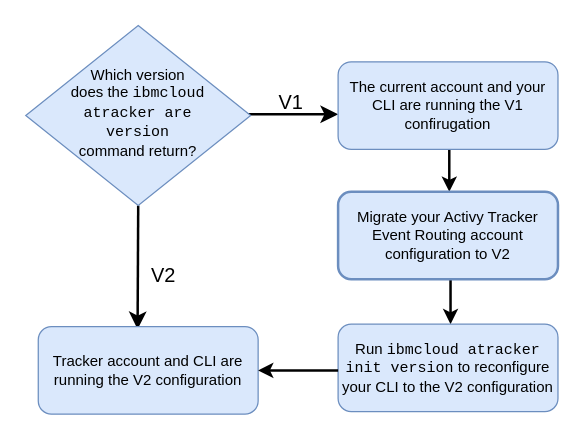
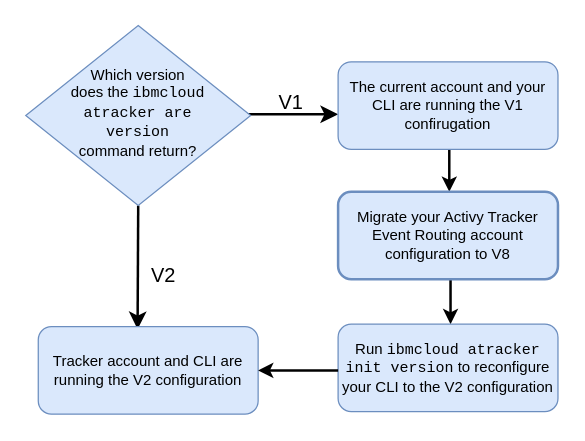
(448, 236) -> (448, 236)
